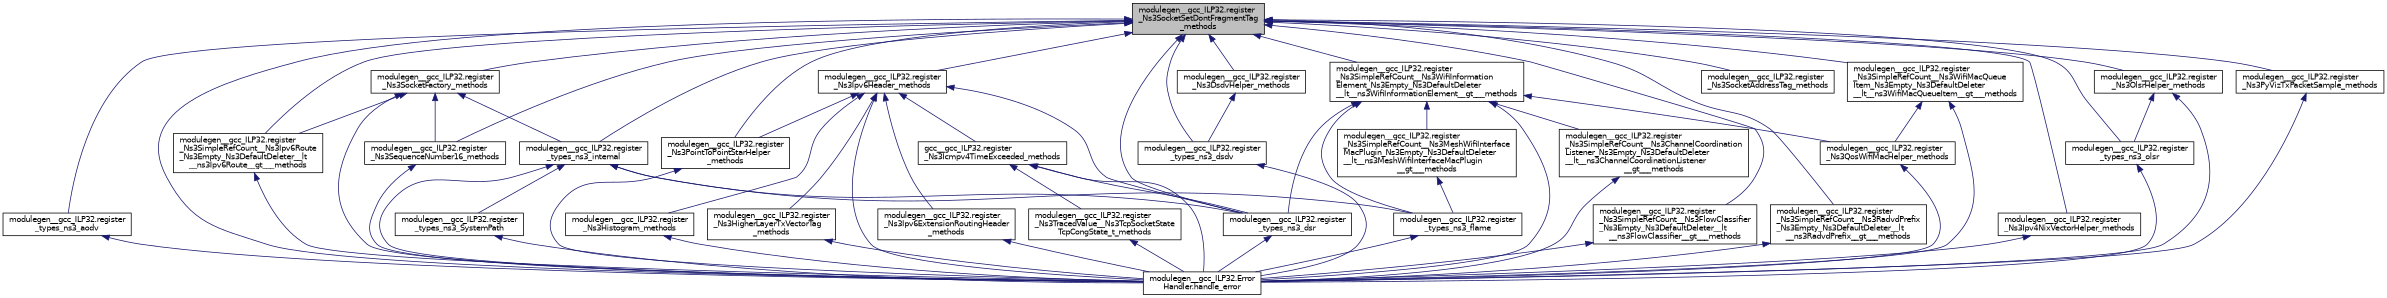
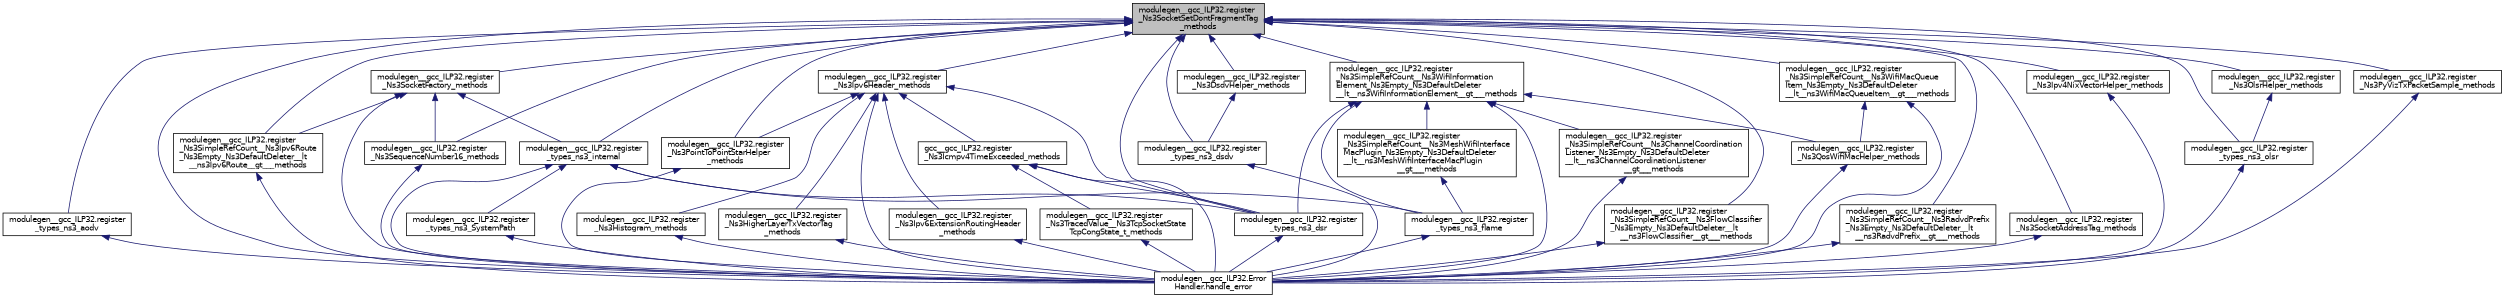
(1799, 270) -> (1692, 267)
